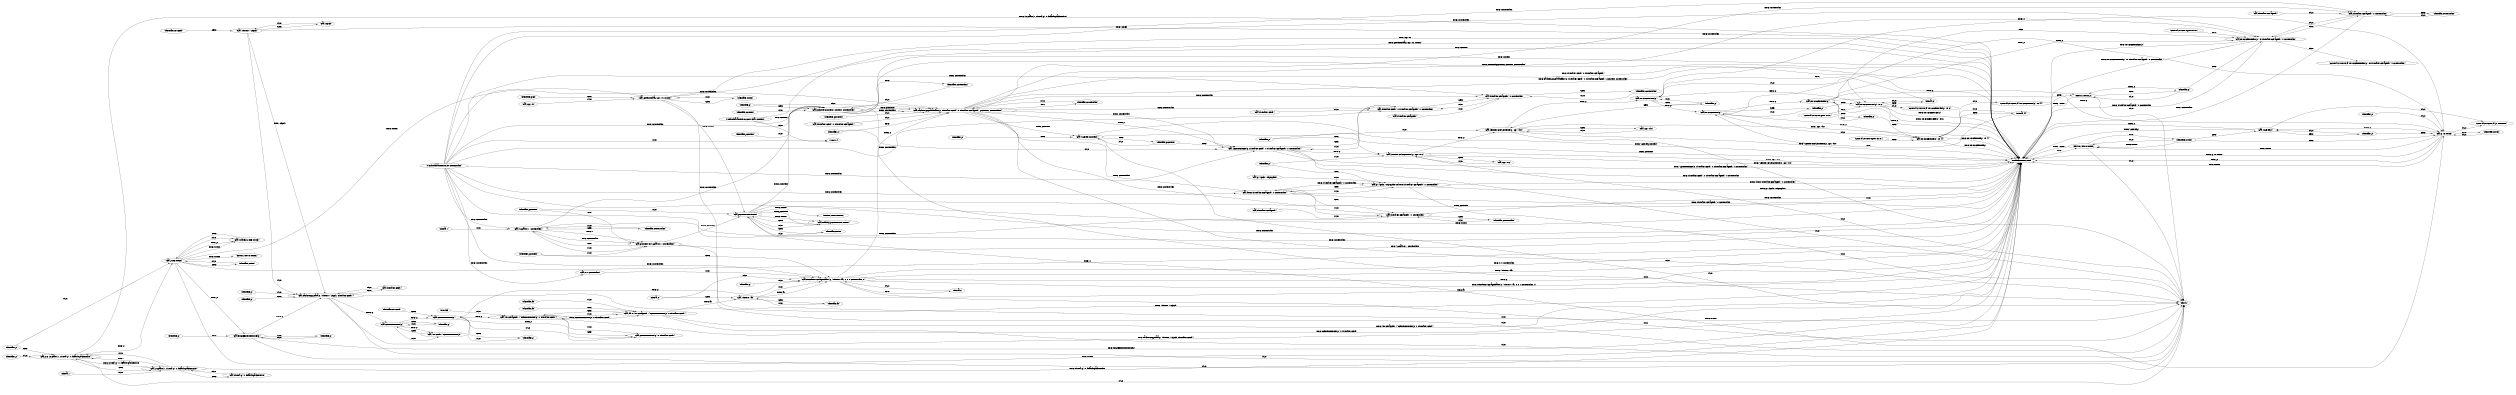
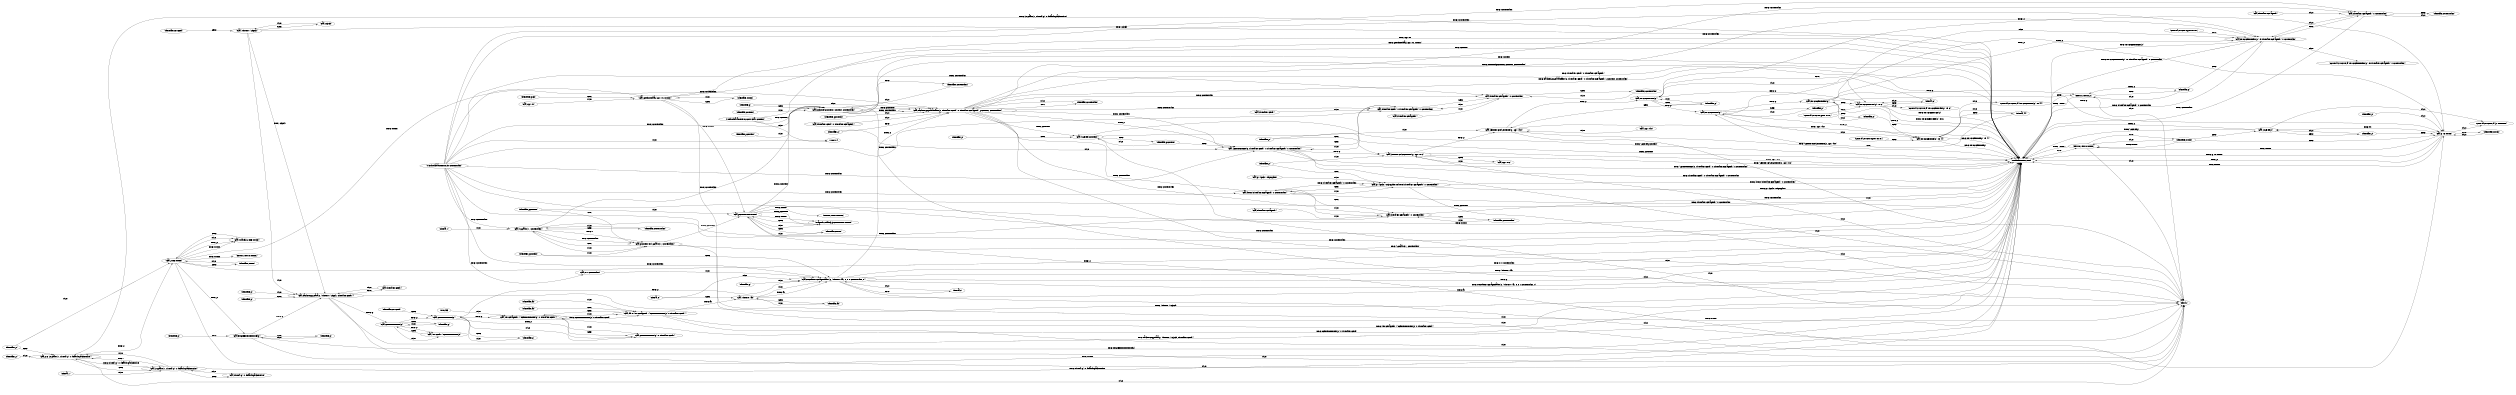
(2367, 127) -> (2367, 127)
(1581, 129) -> none
(834, 223) -> (834, 223)
